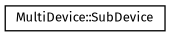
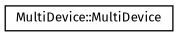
(85, 18) -> (89, 18)
